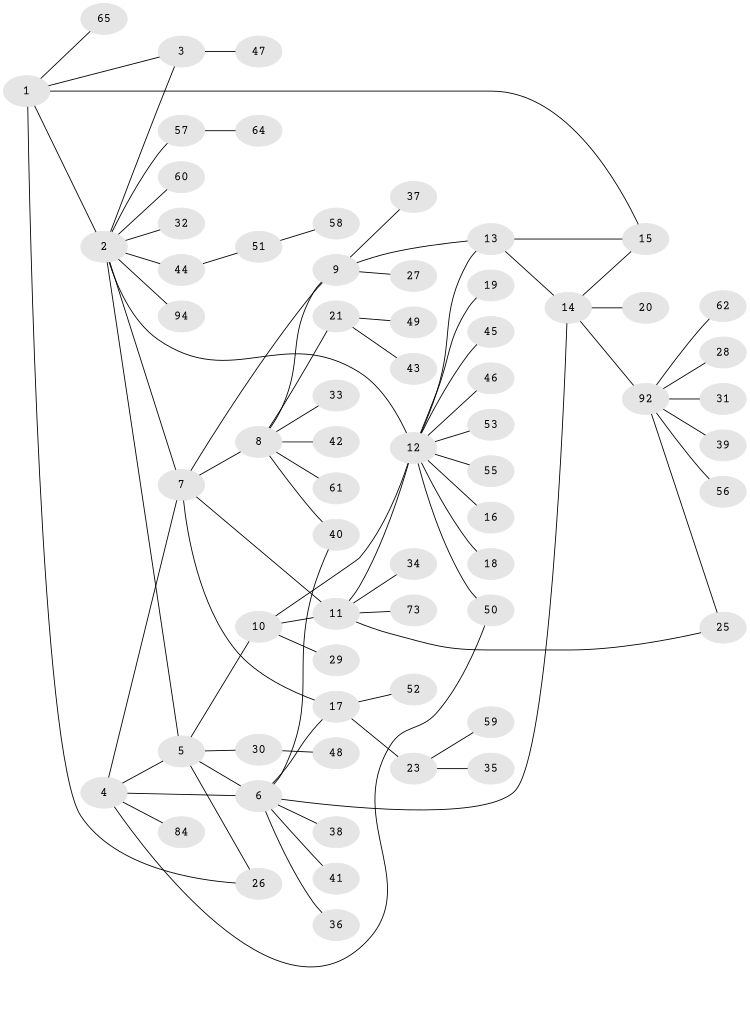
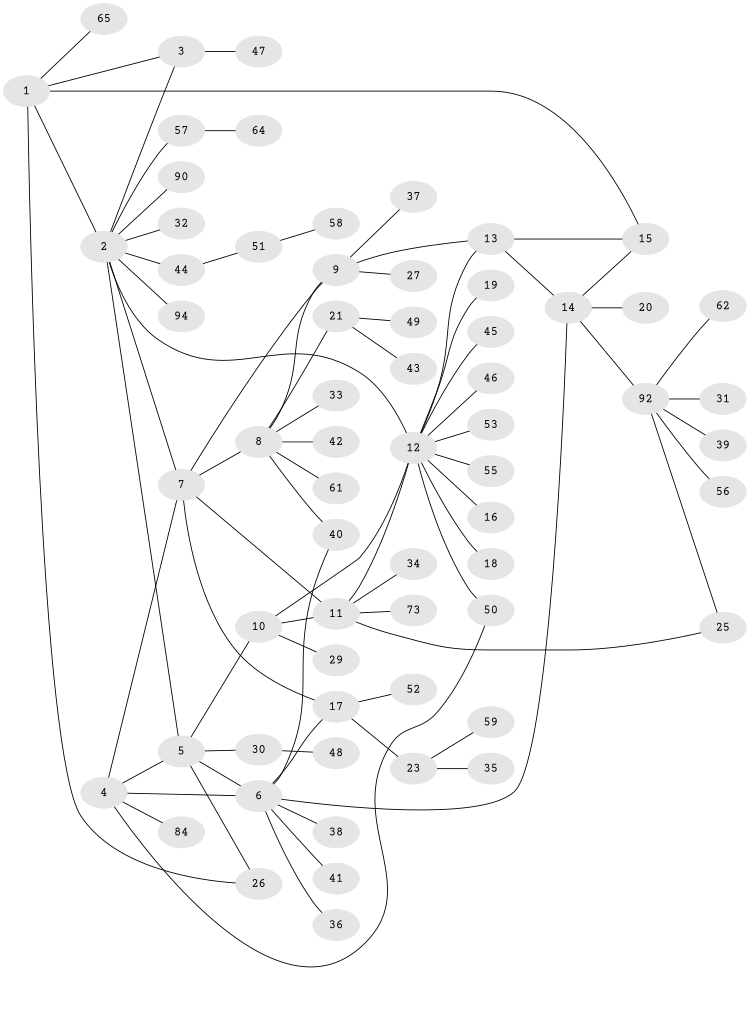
(181, 177) -> (181, 177)
(723, 353) -> none
